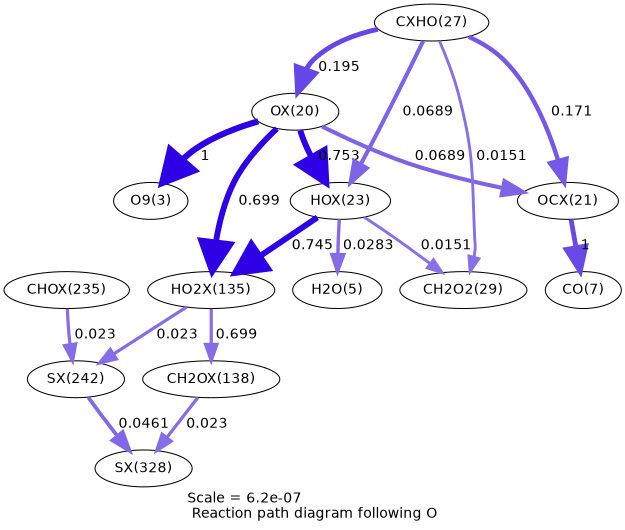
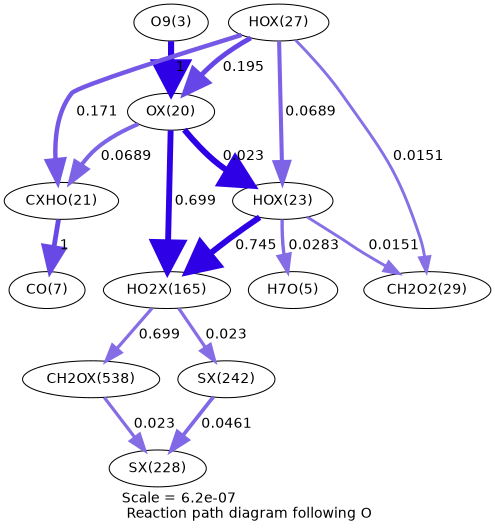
(432, 23) -> (279, 23)
(218, 136) -> (171, 51)
(337, 156) -> (242, 156)
(568, 201) -> (61, 201)
(67, 290) -> none
(211, 290) -> (167, 290)
(337, 290) -> (293, 290)
(211, 379) -> (91, 379)
(144, 468) -> (158, 468)
